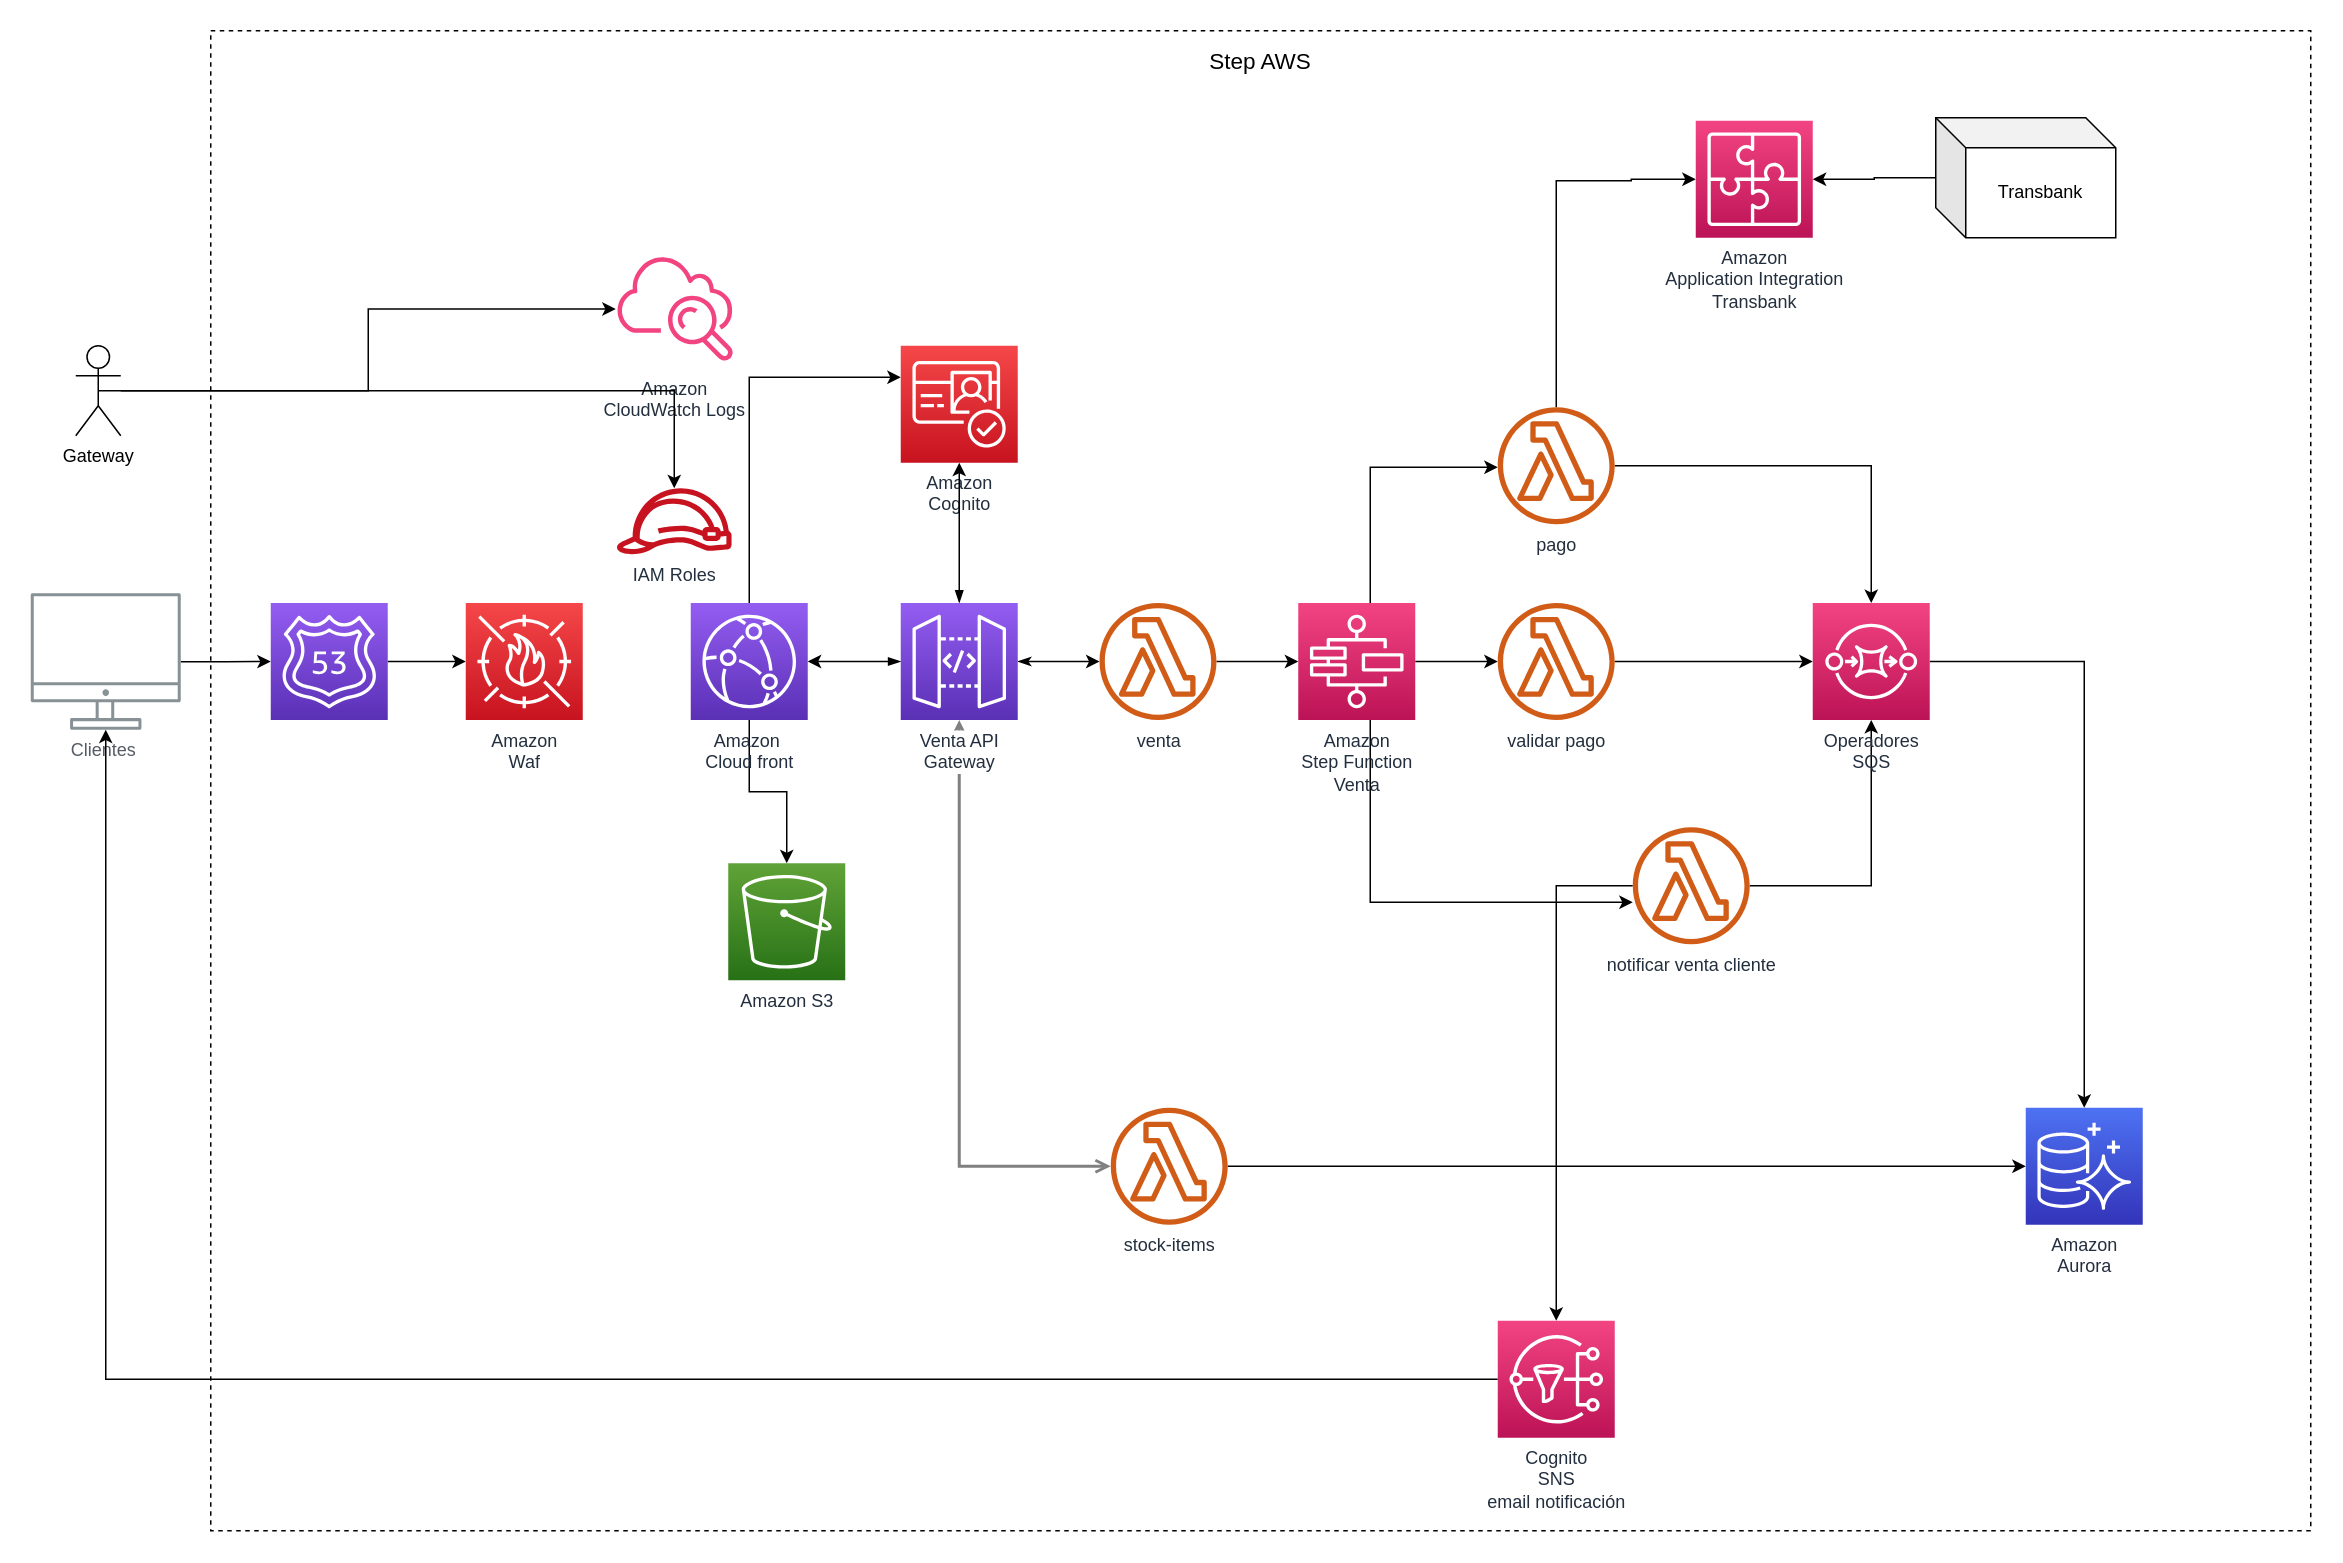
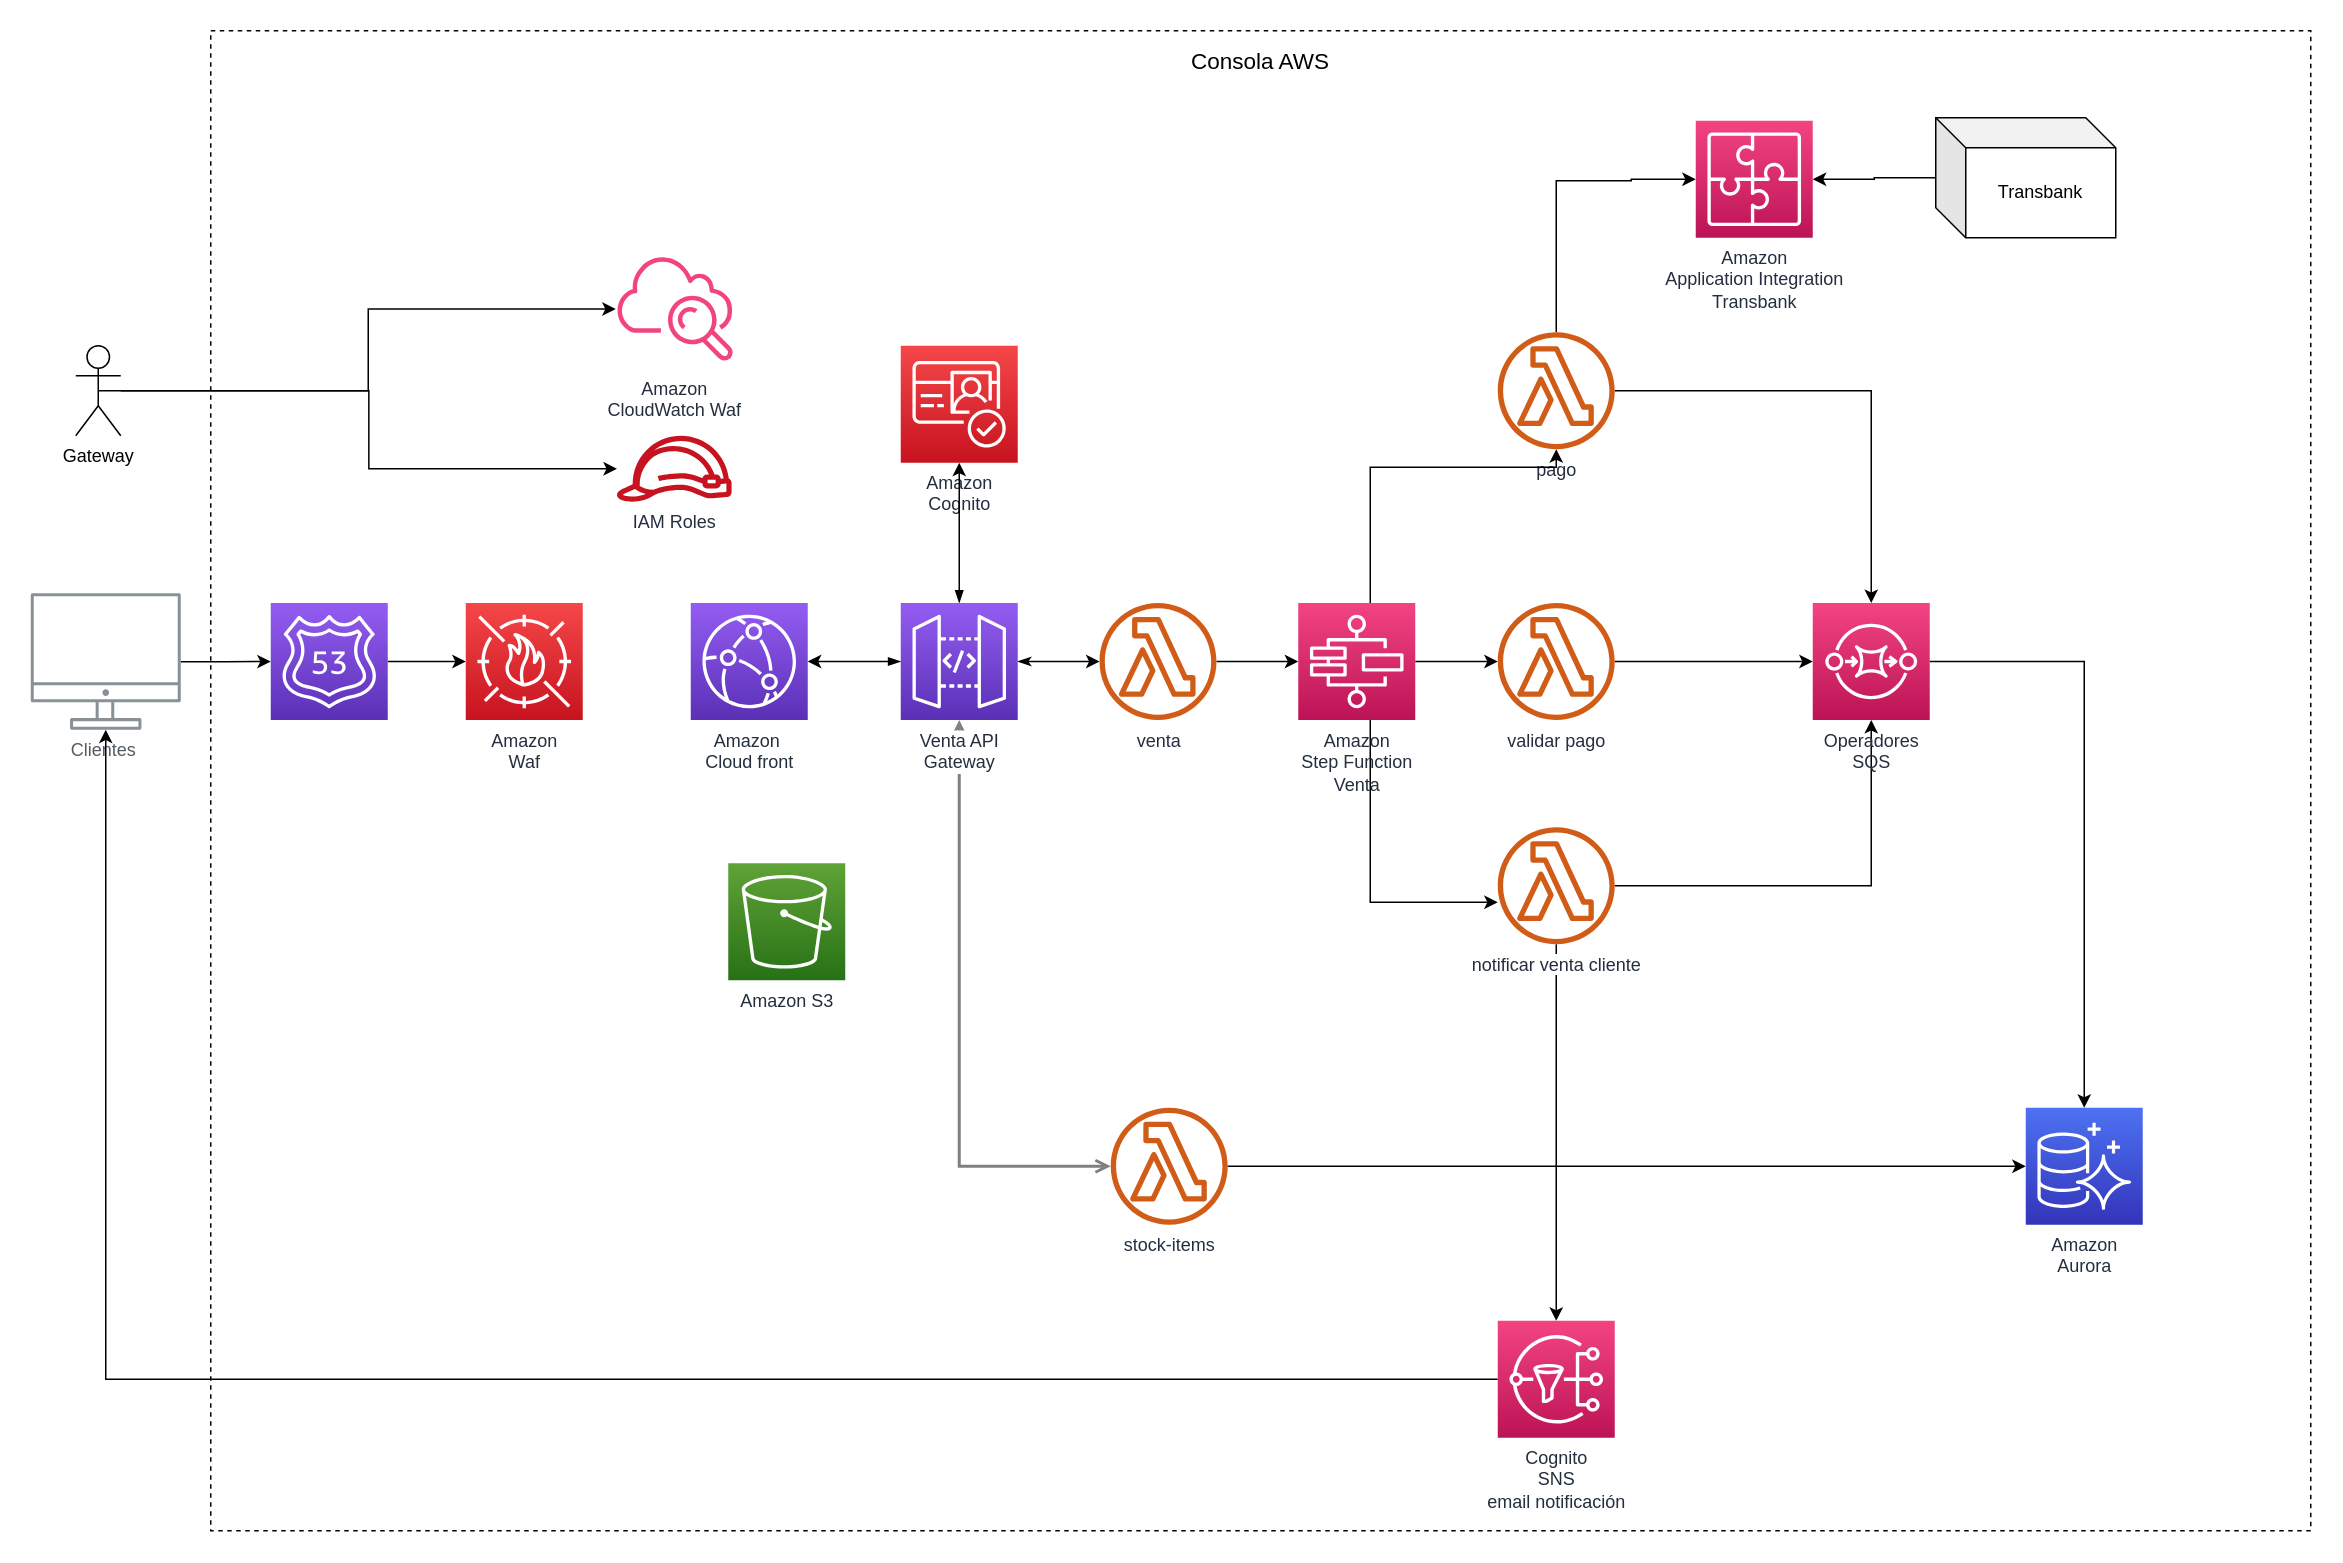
(1261, 61) -> (1261, 61)
(675, 400) -> (675, 400)
(749, 419) -> none
(1556, 466) -> (1556, 391)
(674, 521) -> (674, 469)
(762, 792) -> none
(1691, 886) -> (1556, 886)
